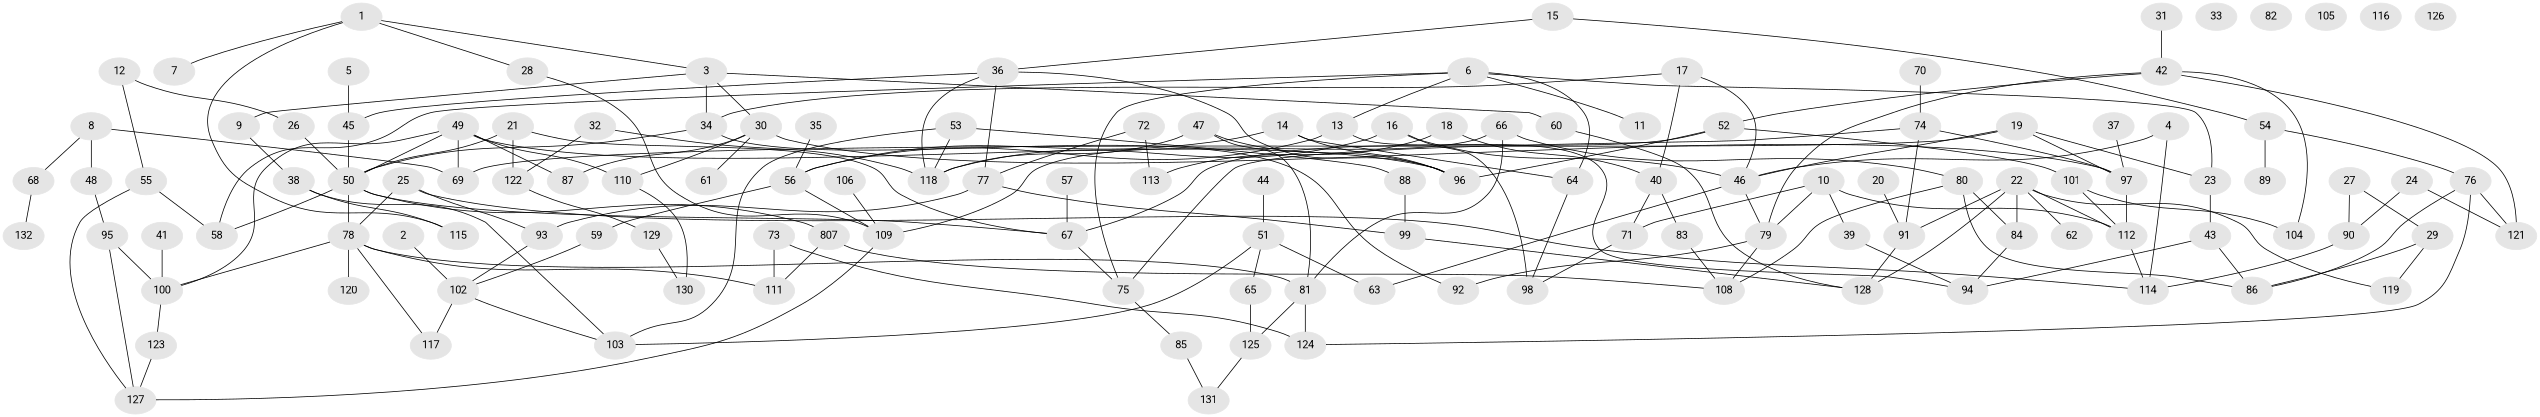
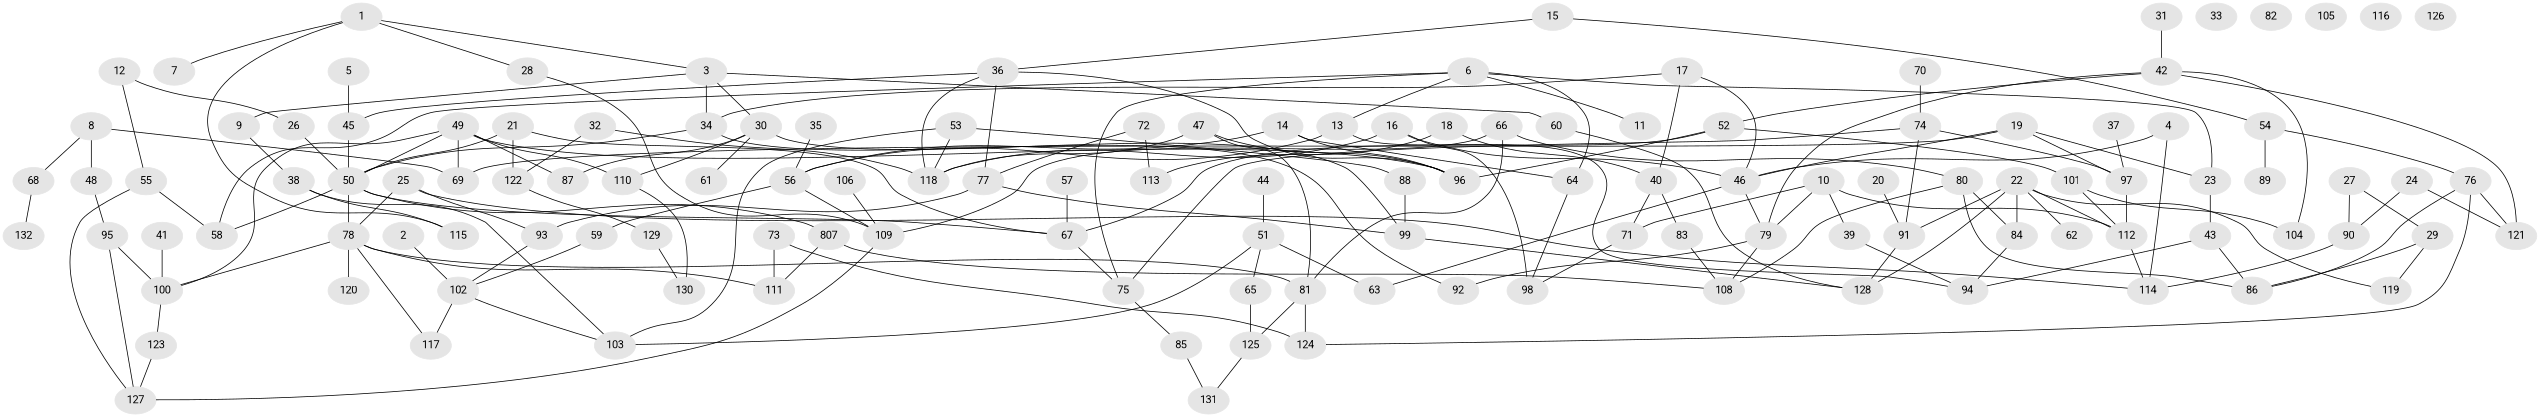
(1444, 154) -> (1099, 144)
